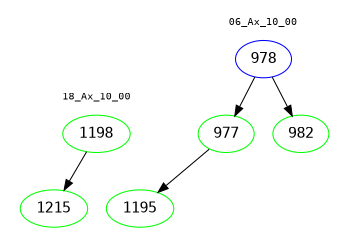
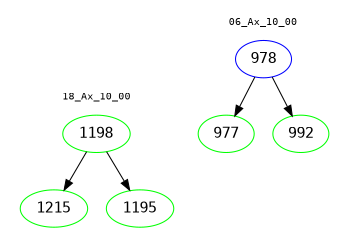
(301, 134) -> (301, 134)
(188, 167) -> (115, 166)
